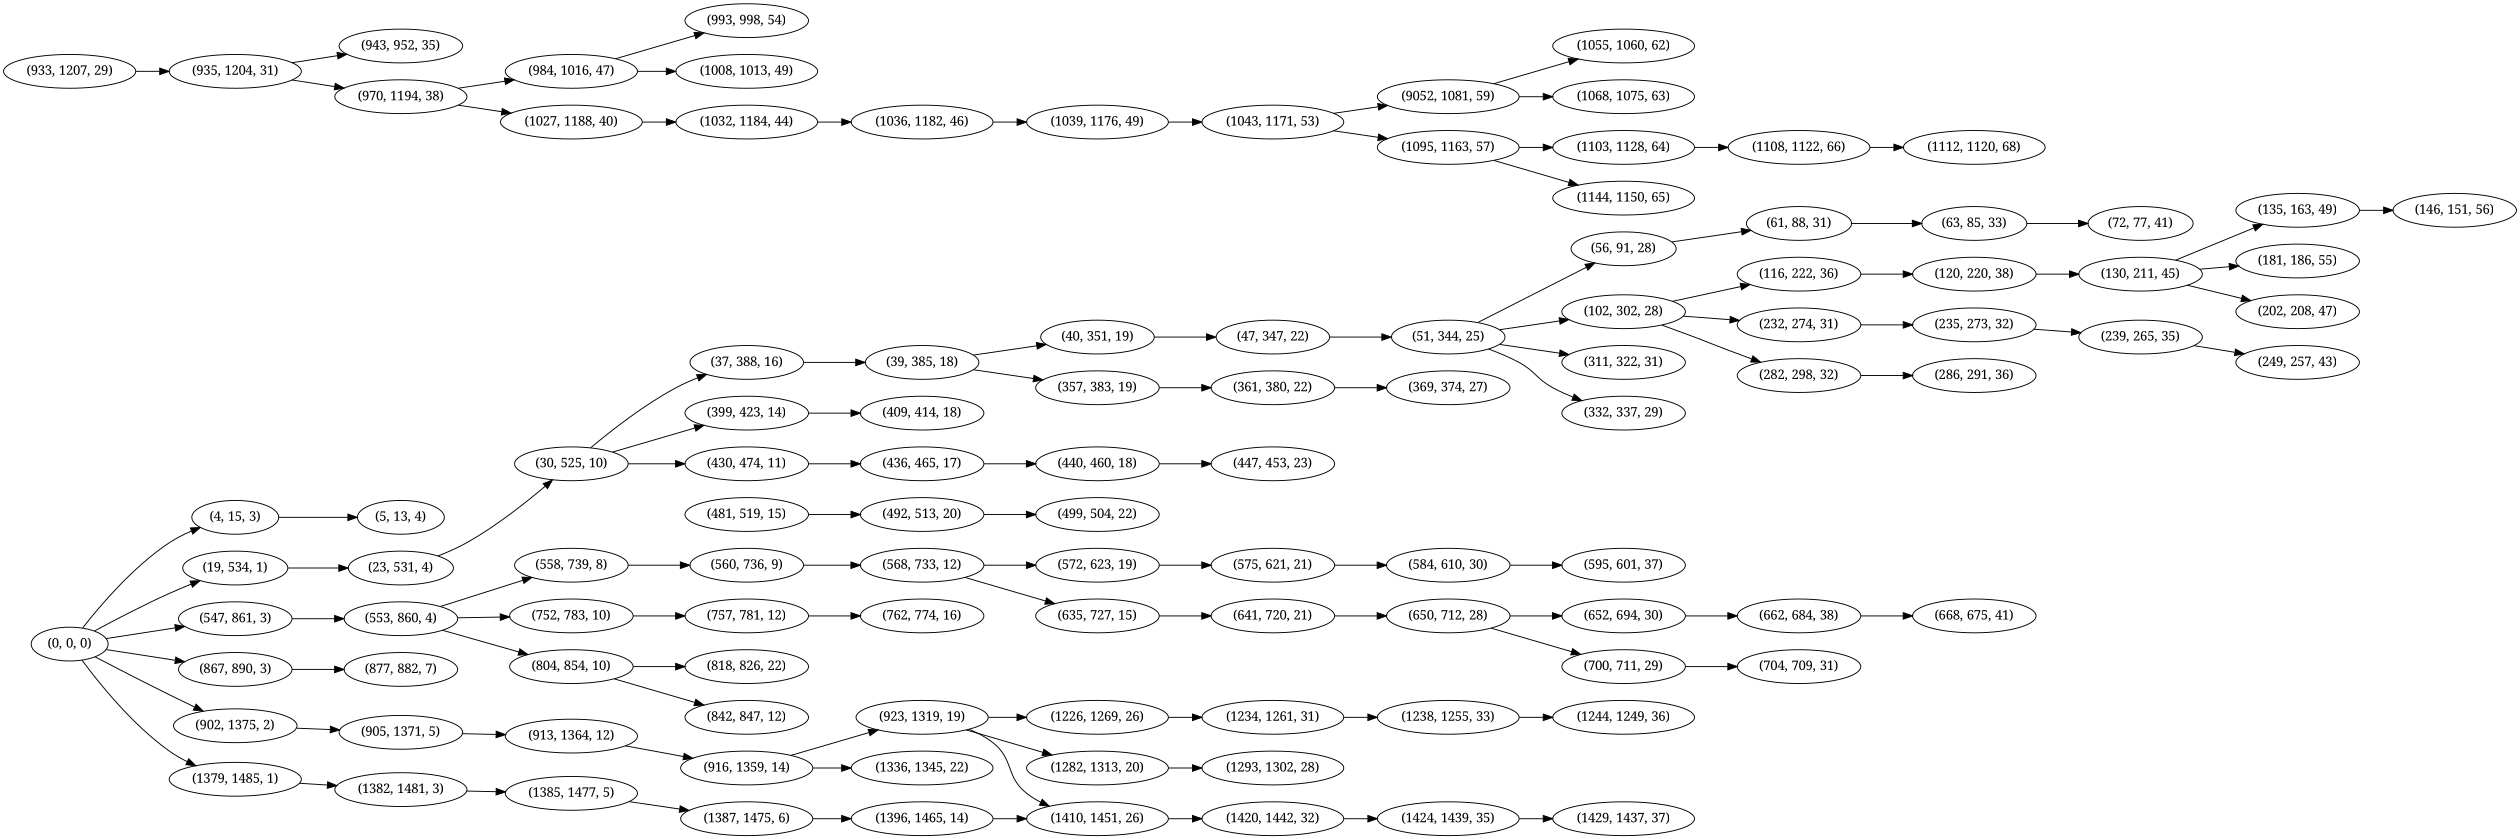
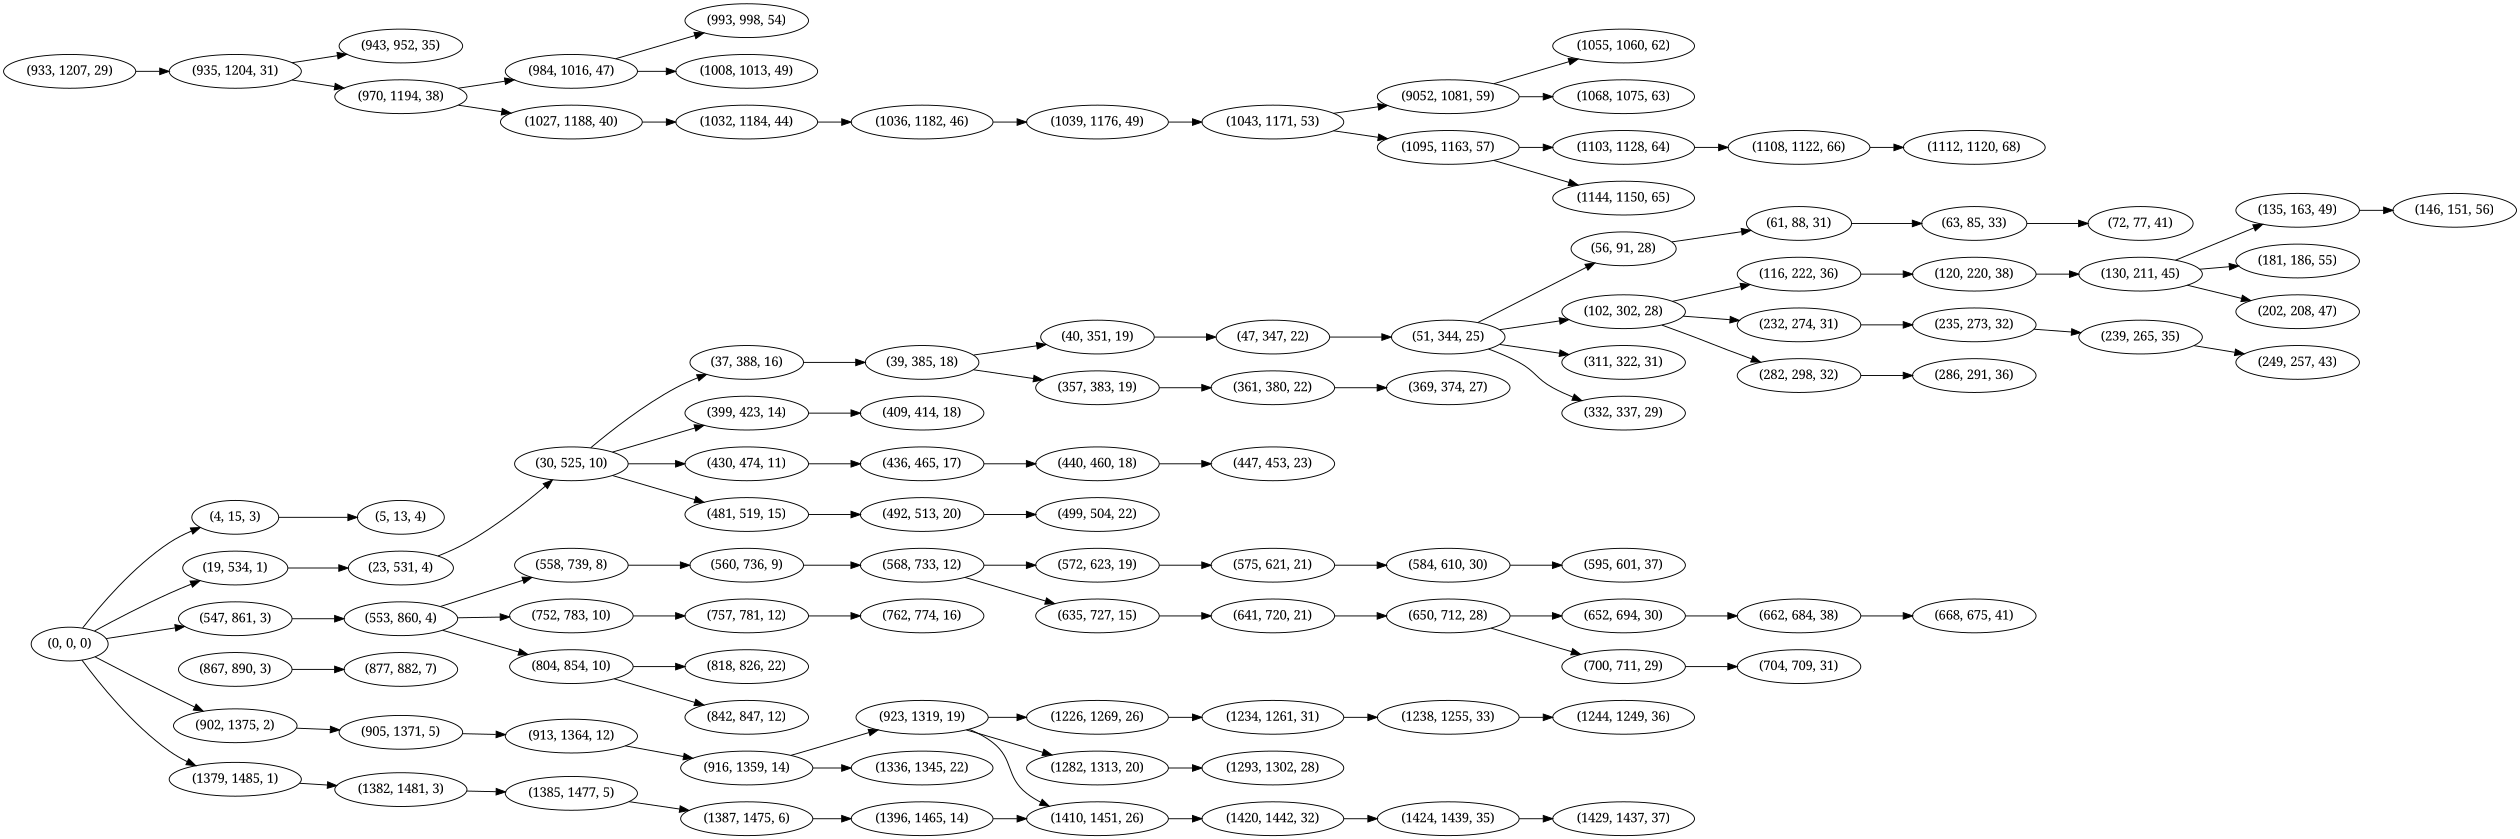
none -> (654, 488)
(141, 655) -> none
